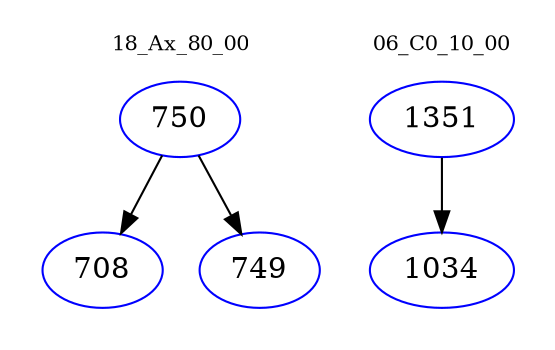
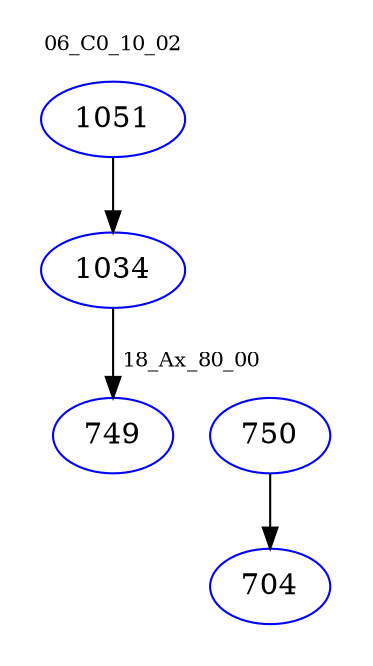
(442, 45) -> (113, 45)
(442, 119) -> (113, 119)
(215, 185) -> (113, 354)
(103, 270) -> (270, 586)
